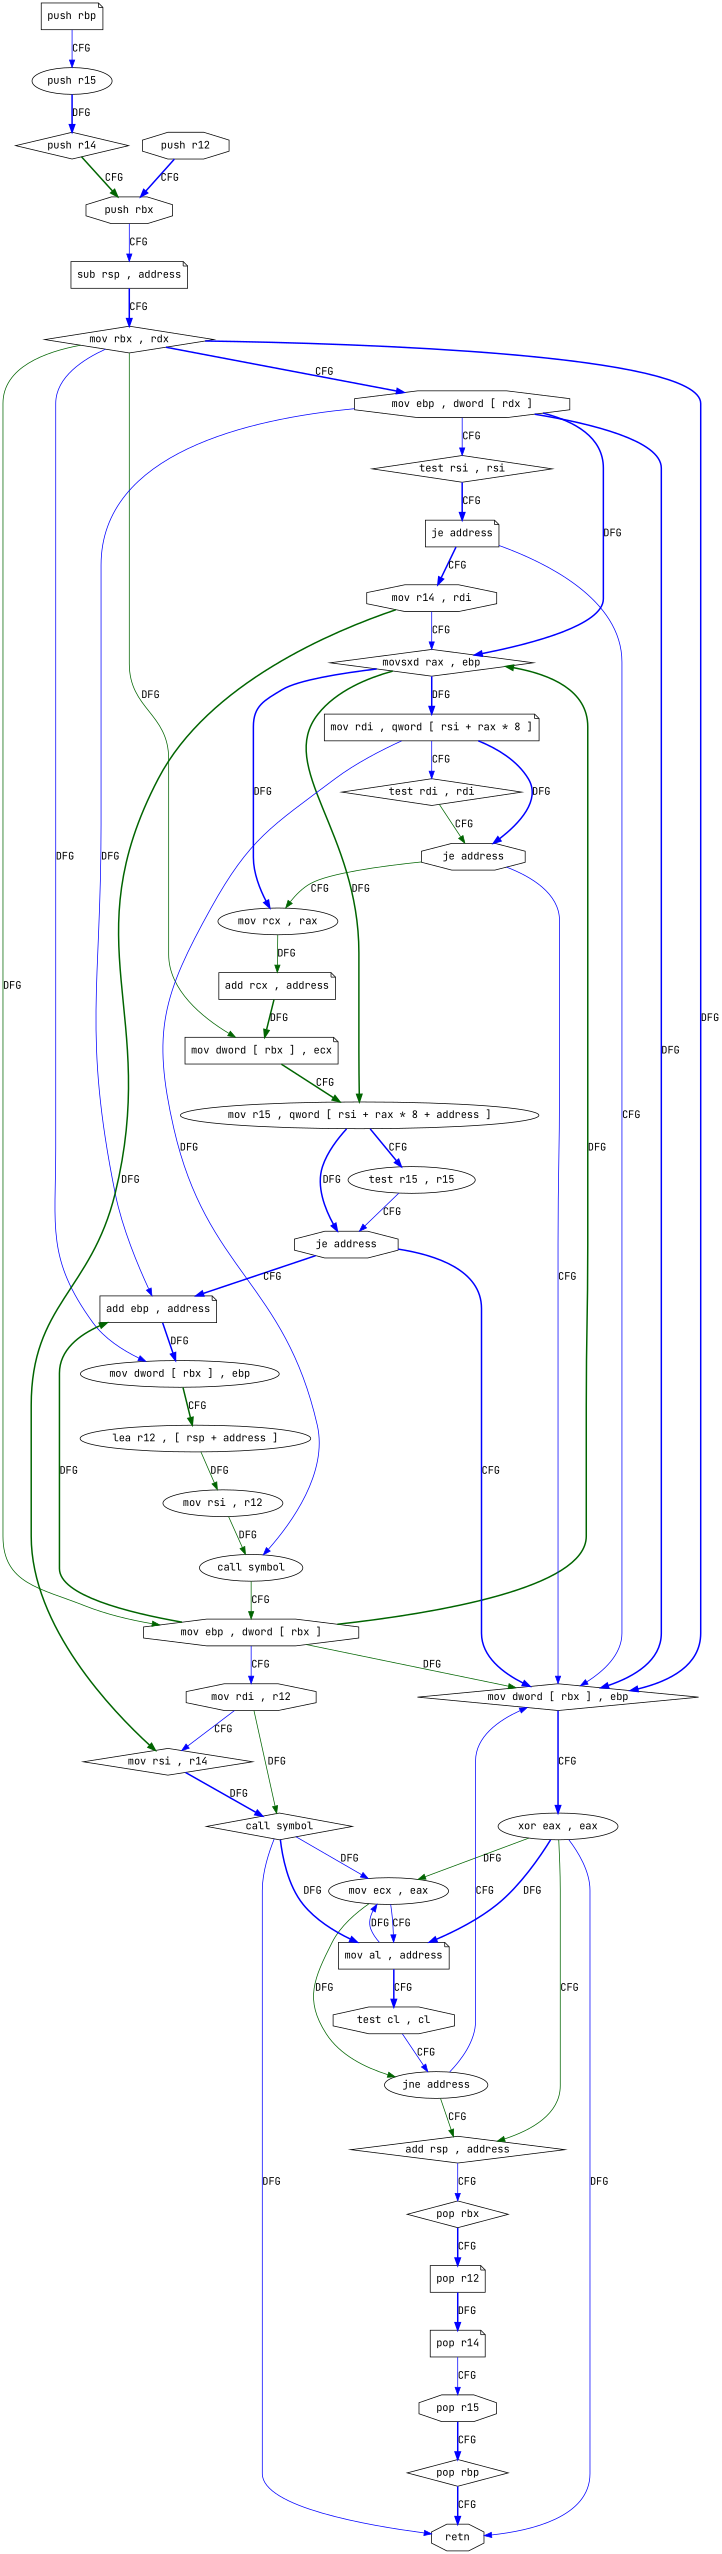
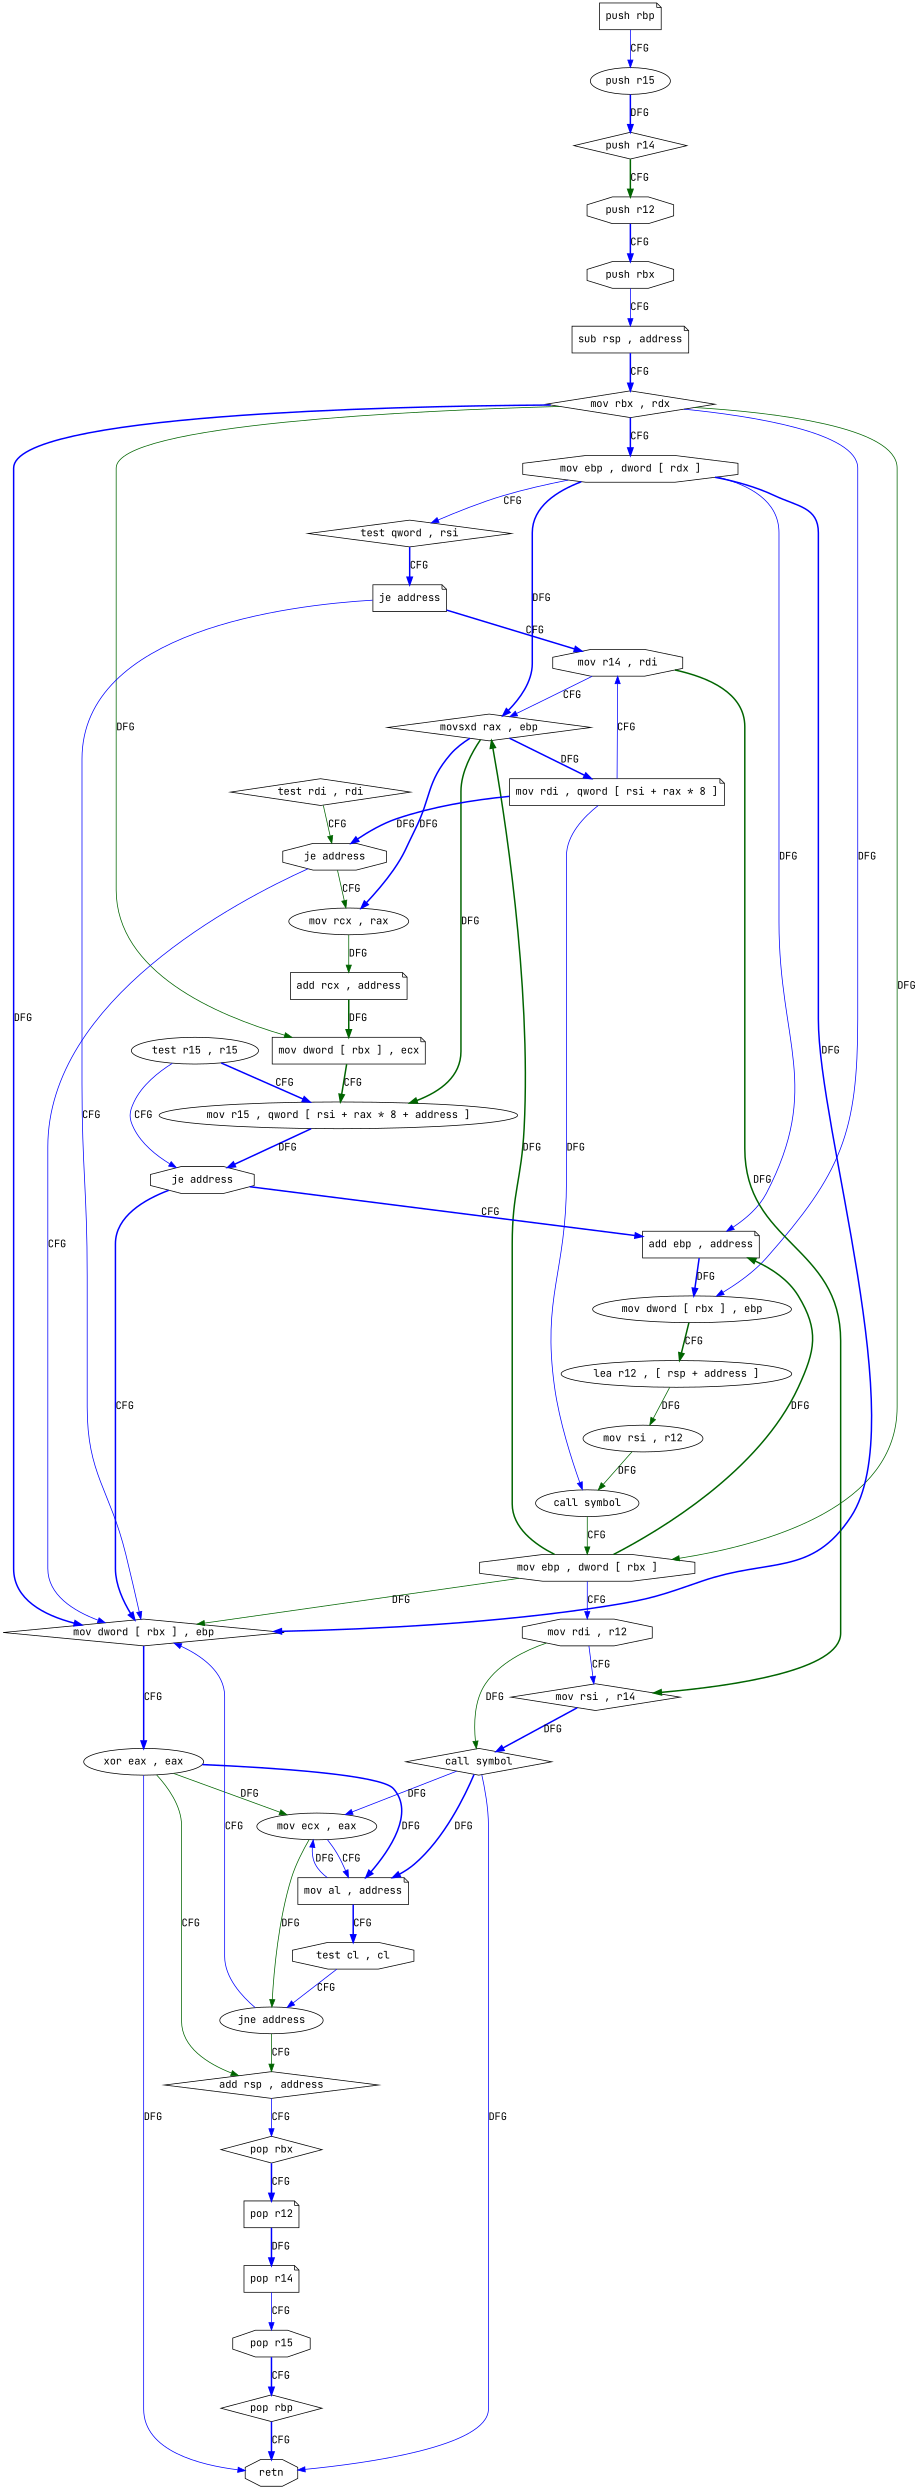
(97, 174) -> (630, 174)
(462, 469) -> (410, 534)
(432, 756) -> (617, 731)
(383, 1145) -> (262, 1081)
